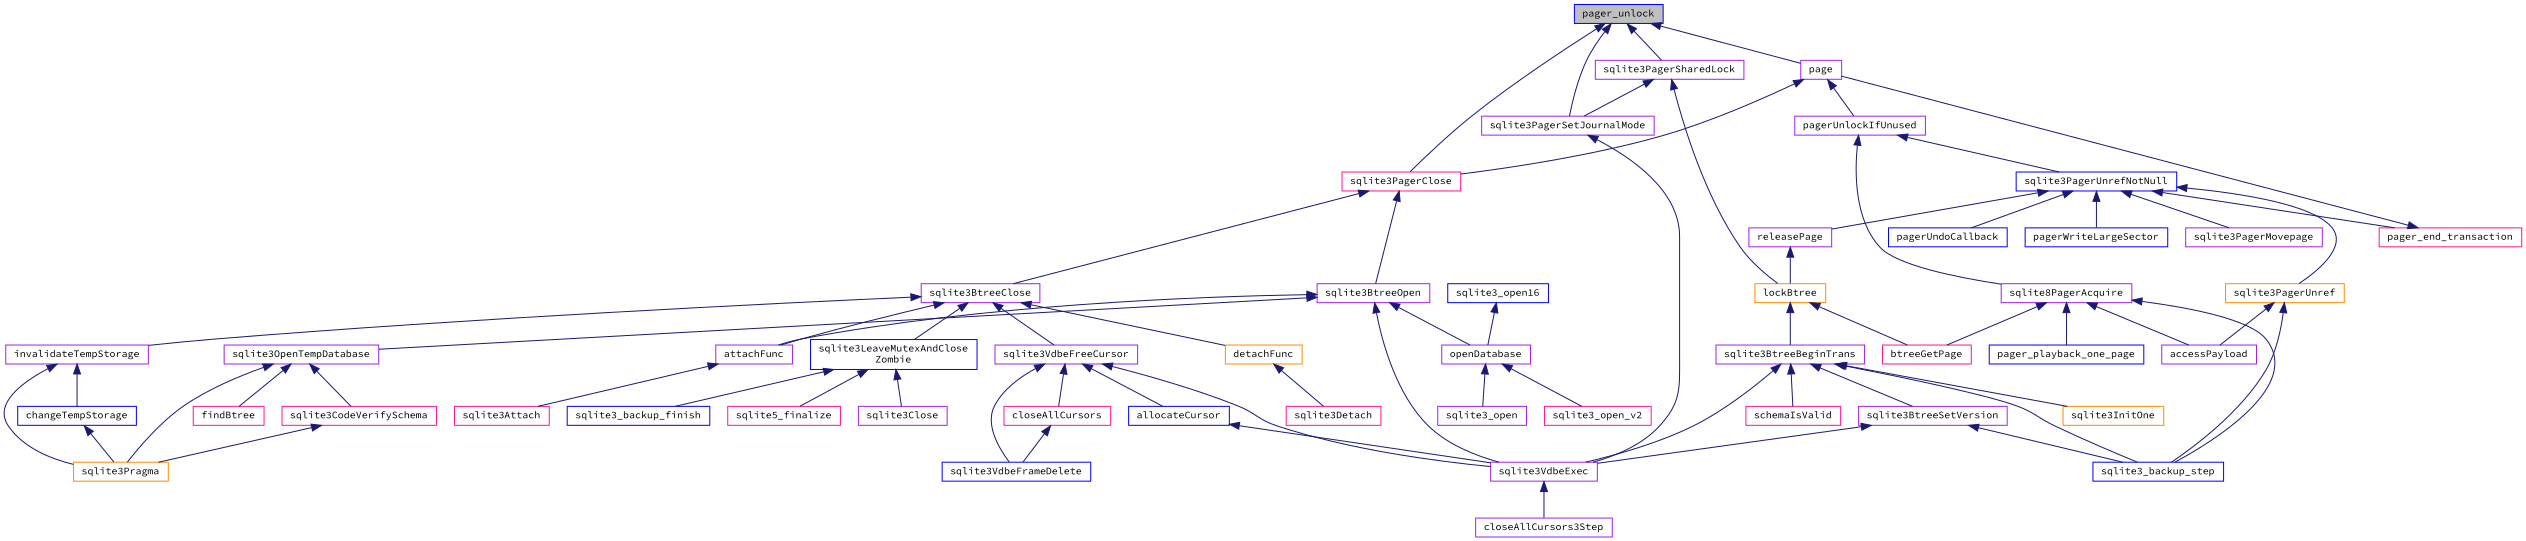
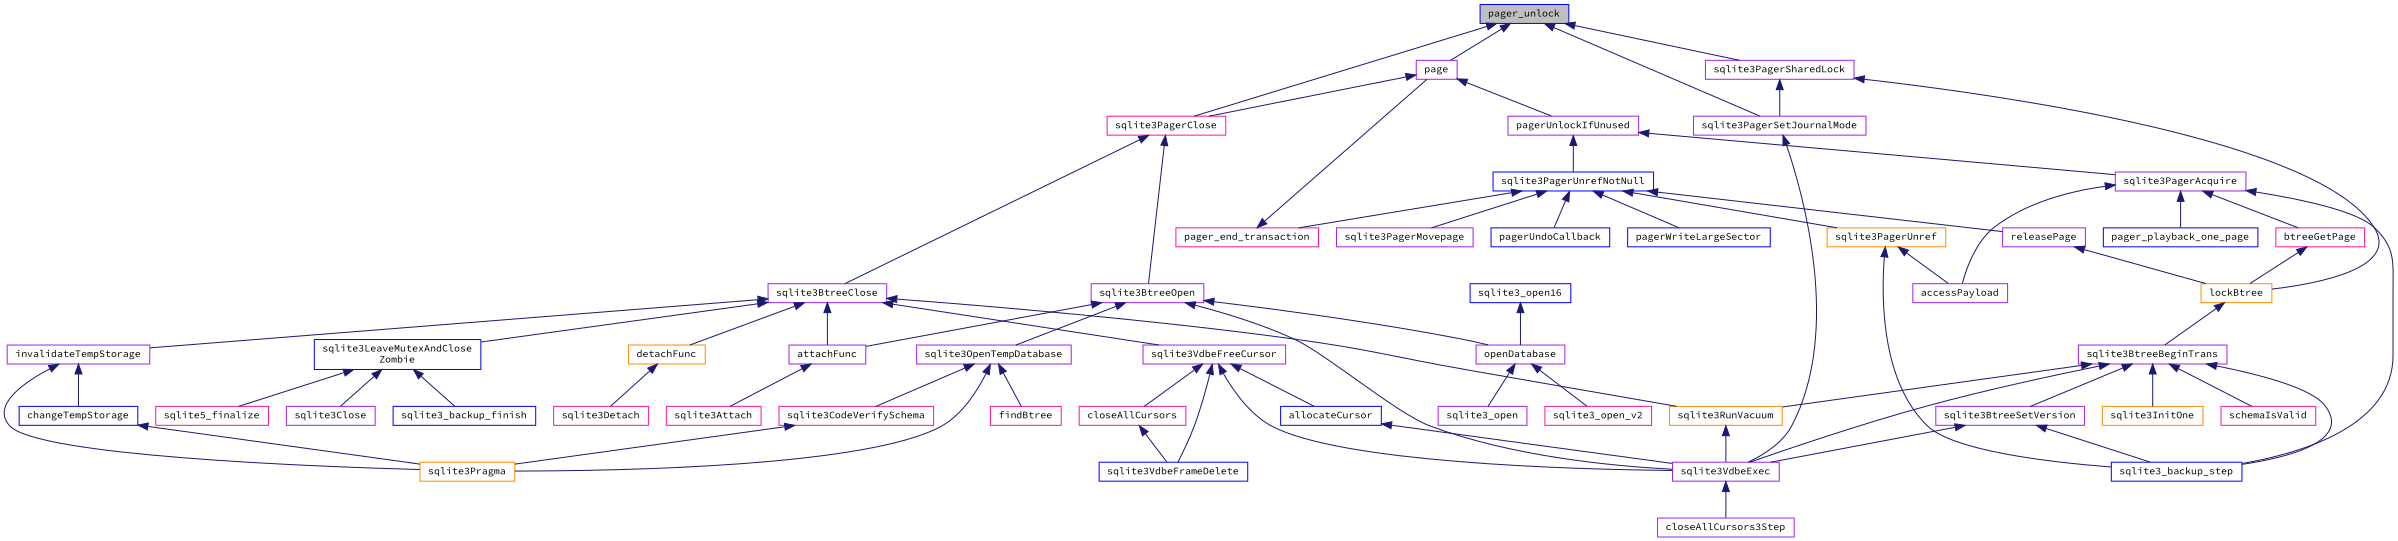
(2067, 293) -> (2181, 181)
(1863, 326) -> (2274, 268)
none -> (1726, 416)
